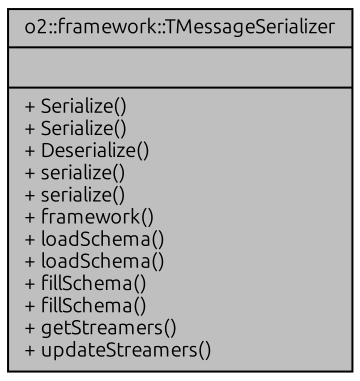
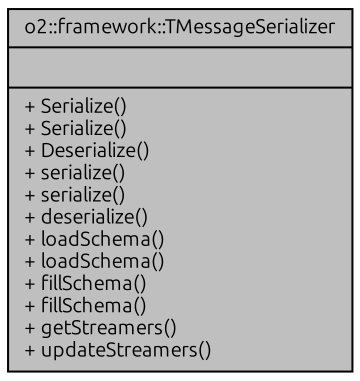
(90, 218) -> (87, 218)
